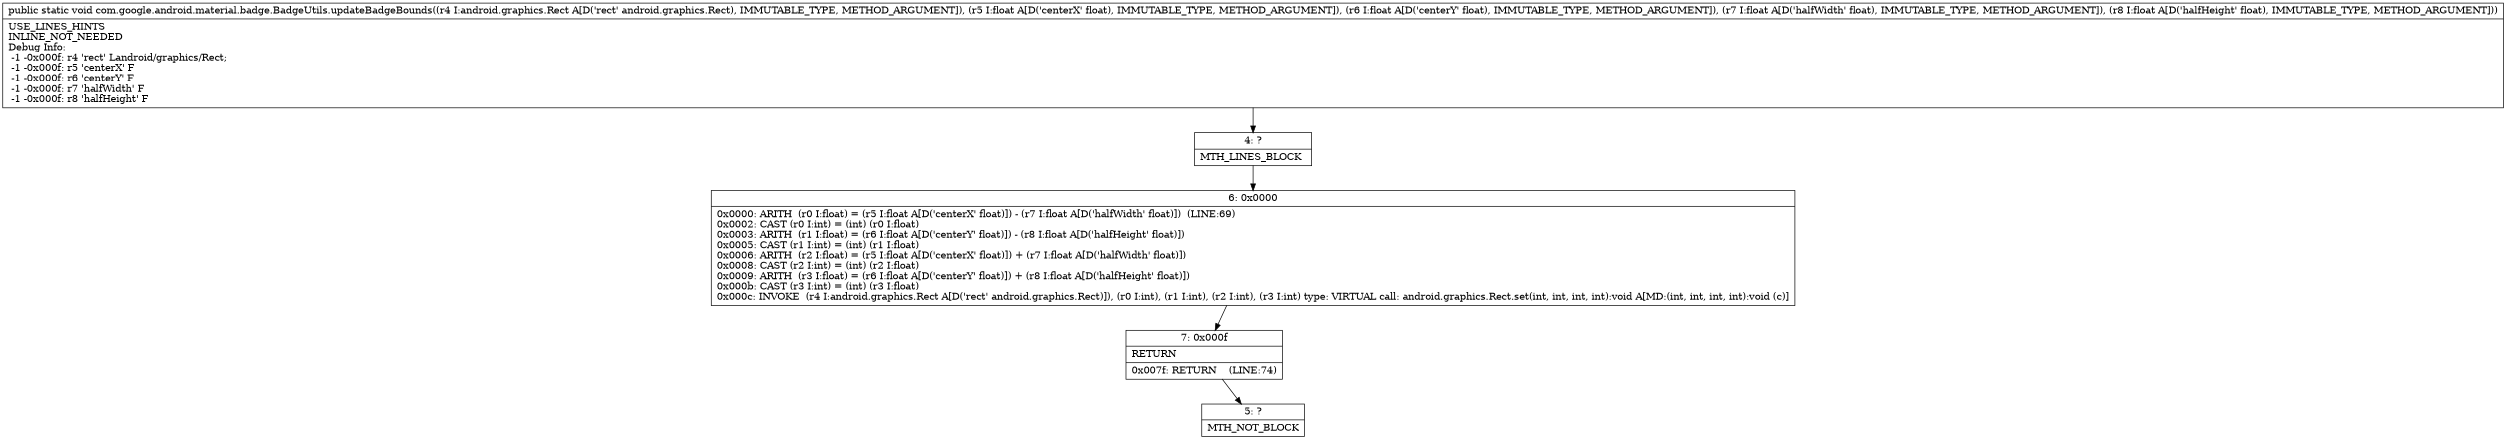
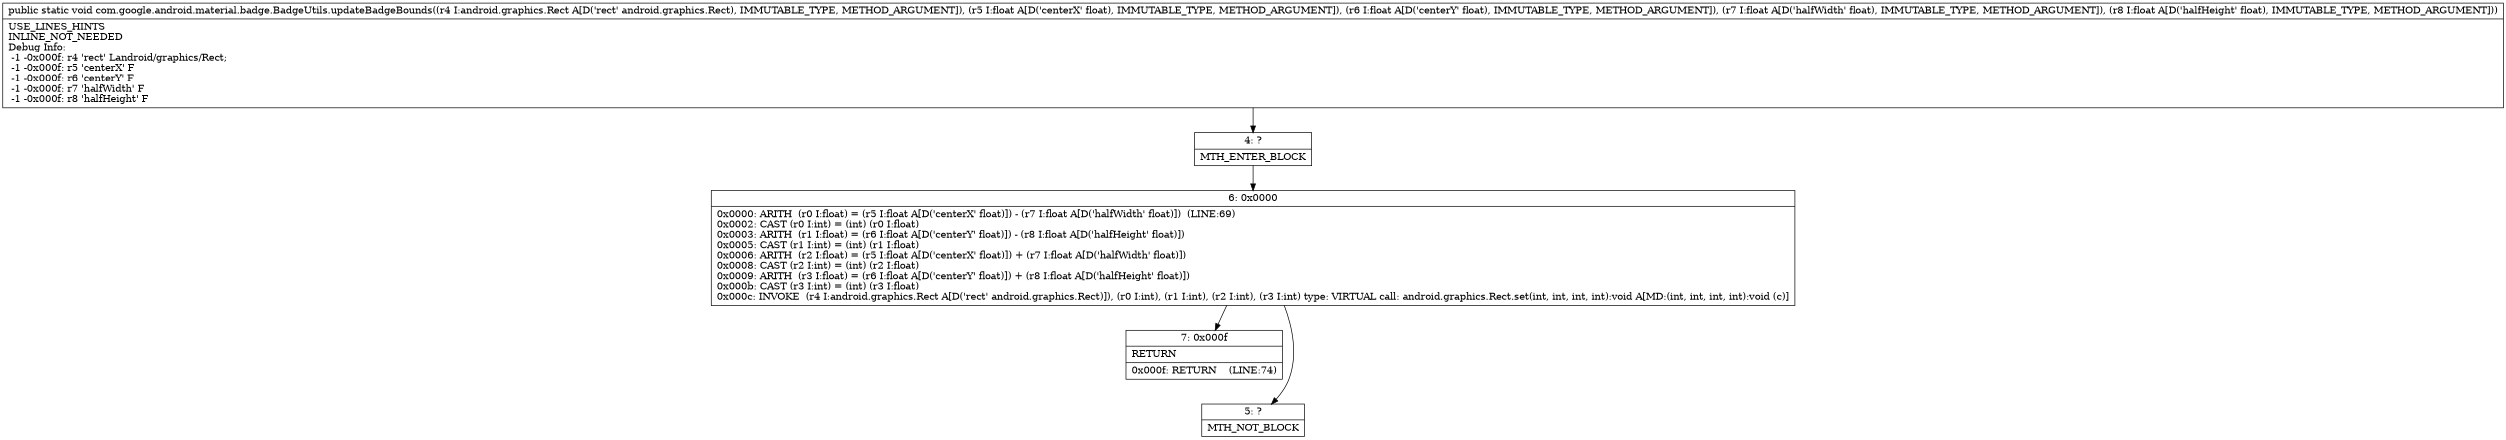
(1251, 157) -> (1253, 157)
(1204, 371) -> (1204, 371)
(1230, 389) -> (1294, 354)
